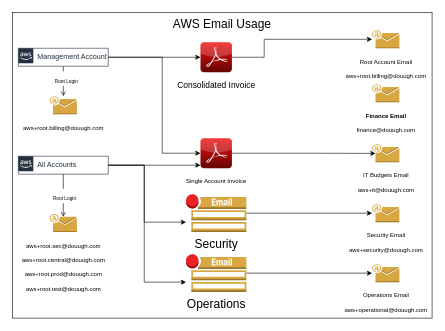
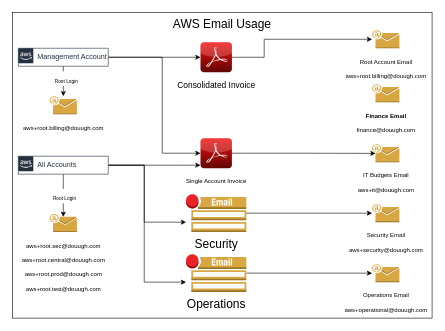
(63, 92) -> (63, 90)
(63, 213) -> (63, 211)
